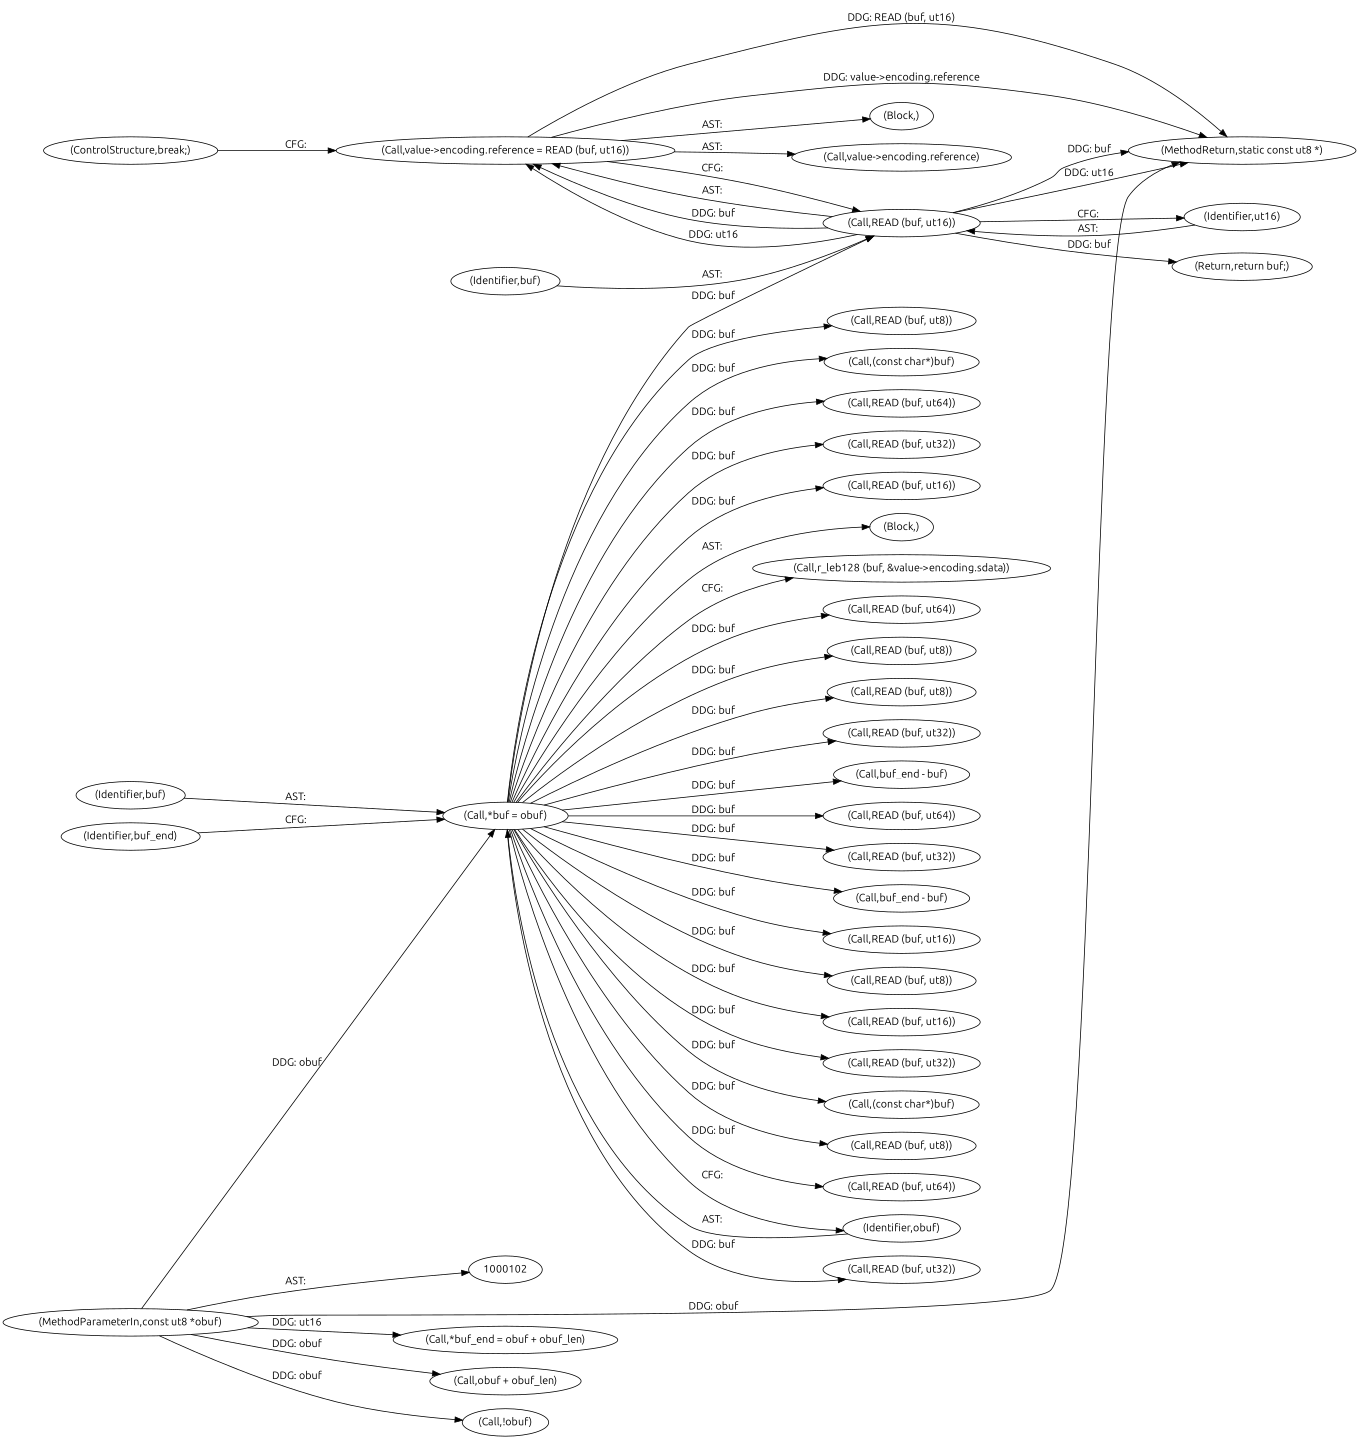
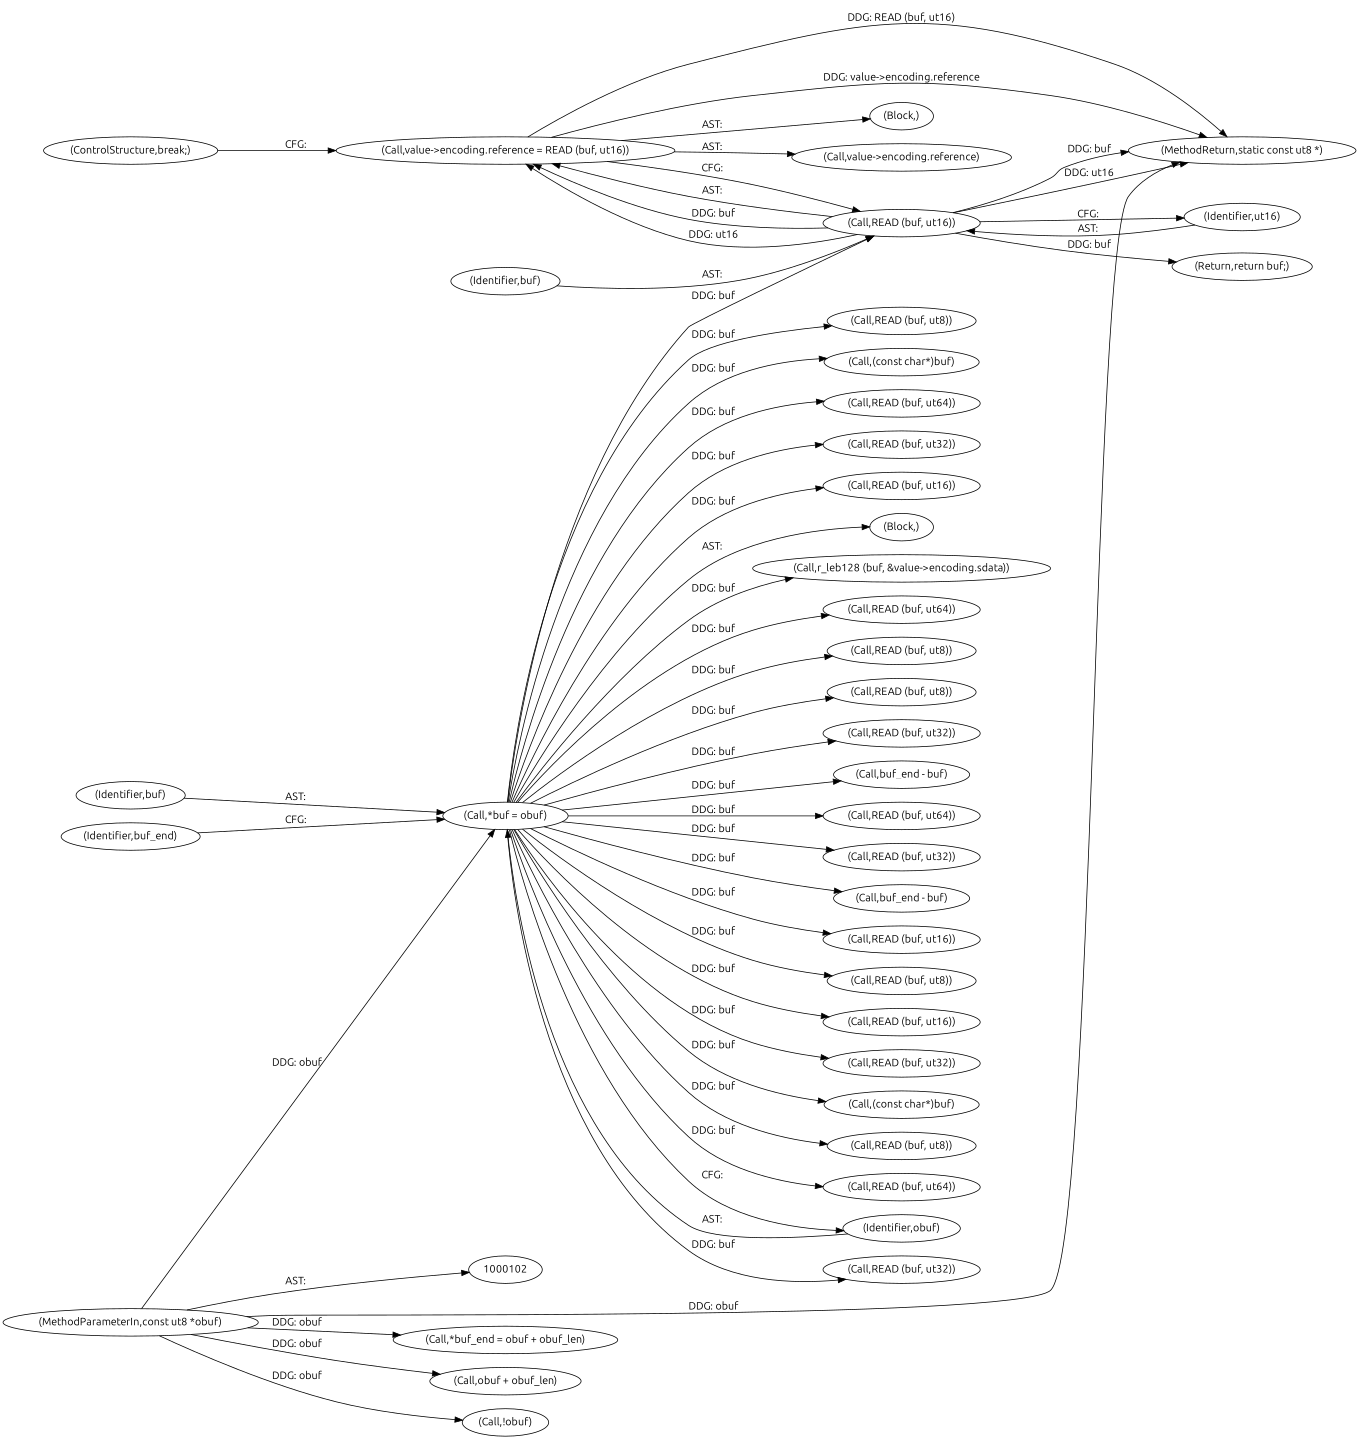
(714, 589) -> (714, 589)
(297, 1323) -> (297, 1323)
